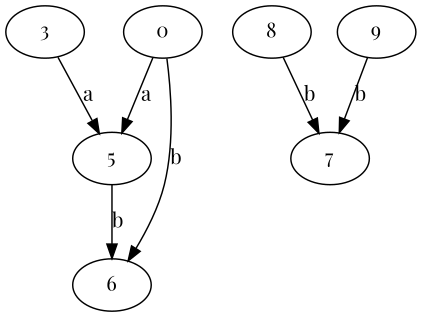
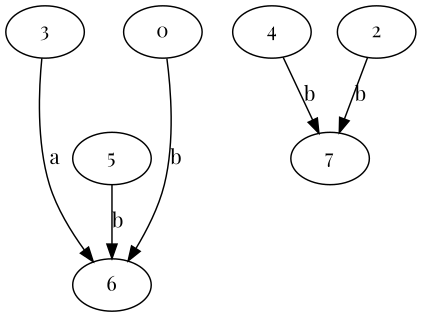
(272, 32) -> (272, 32)
(377, 32) -> (377, 32)
(75, 89) -> (44, 159)
(140, 89) -> none
